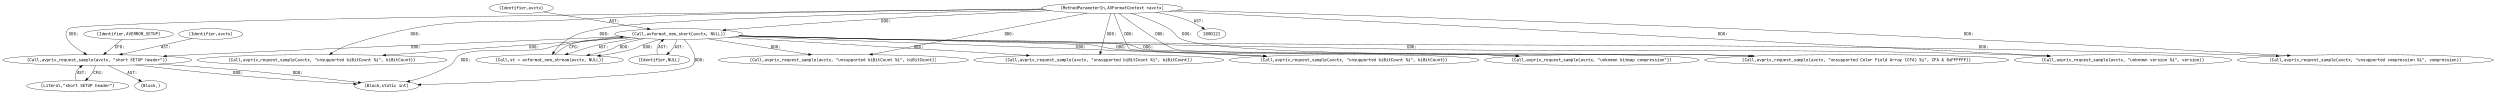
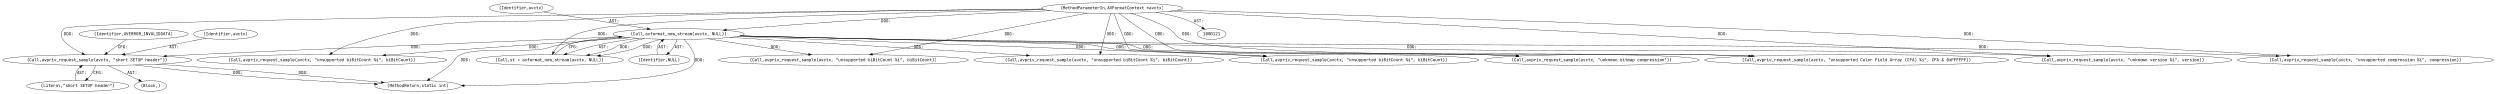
(129, 34) -> (134, 34)
(679, 34) -> (679, 34)
(387, 86) -> (418, 86)
